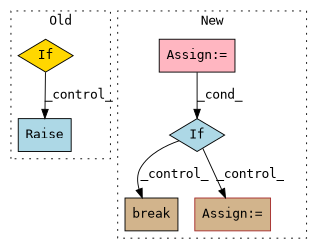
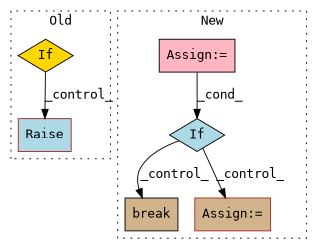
(45, 135) -> (45, 135)
